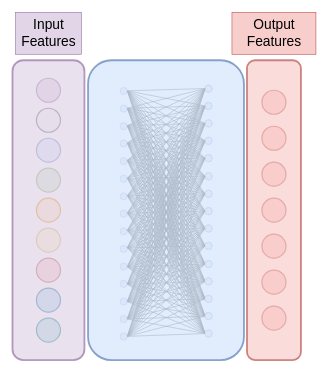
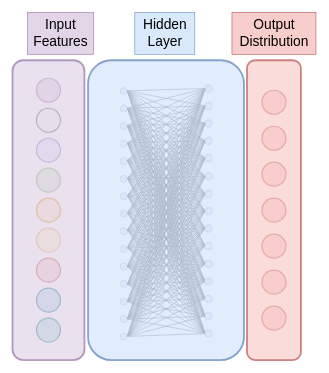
(48, 33) -> (60, 33)
none -> (165, 33)
(274, 33) -> (274, 33)
